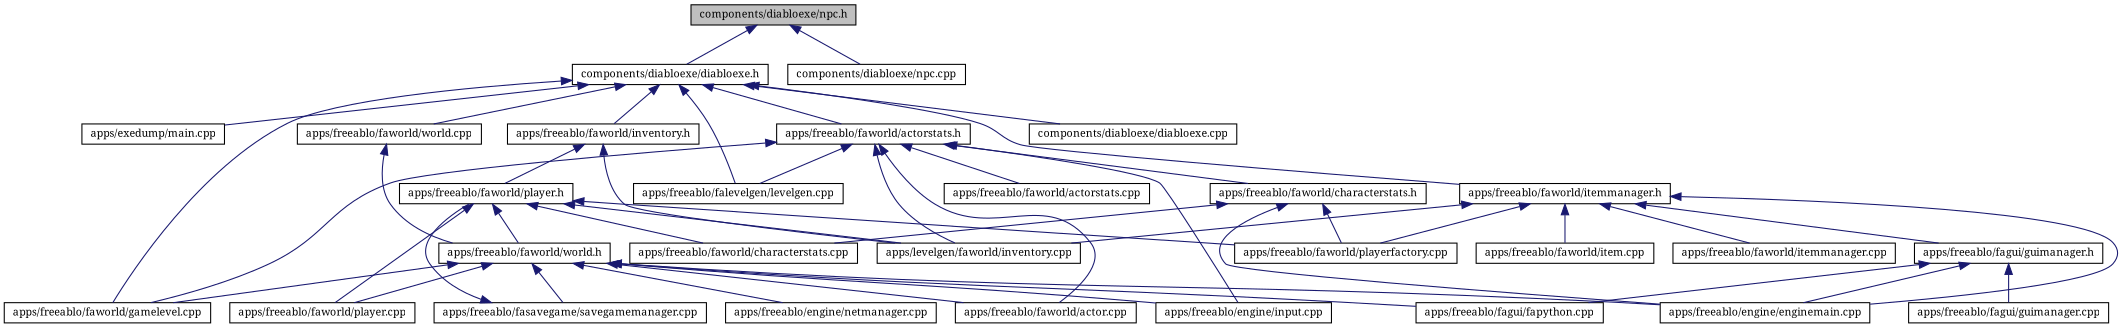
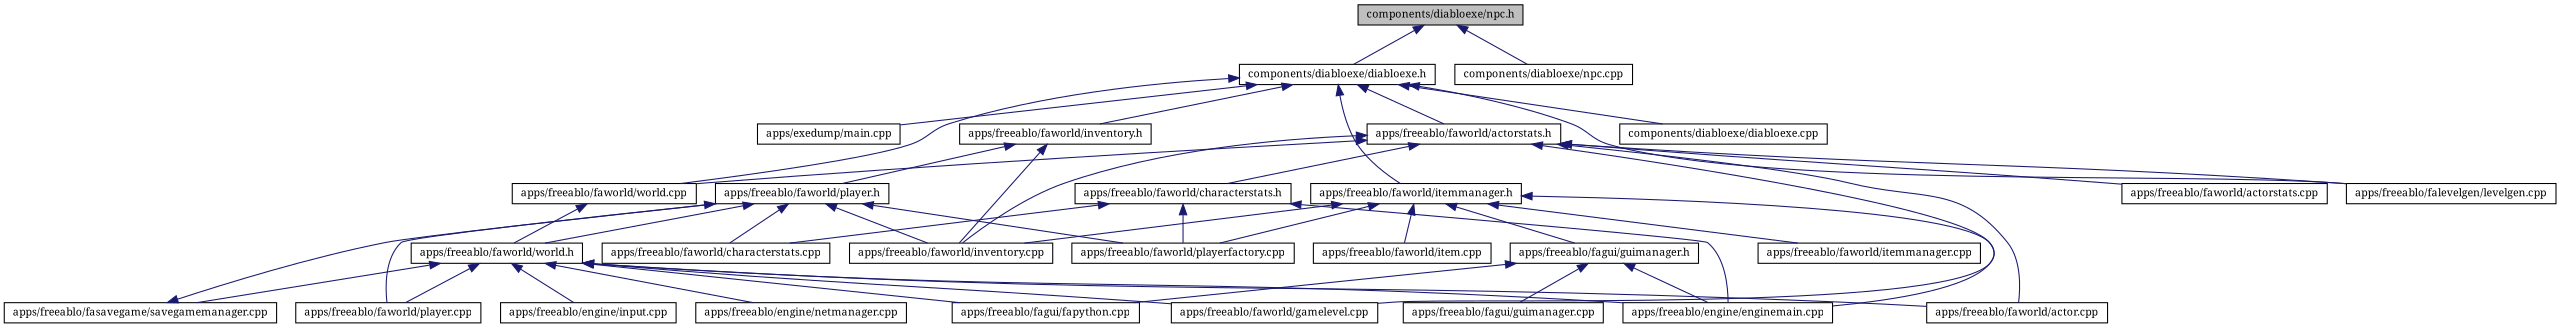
(275, 130) -> none
(1146, 178) -> (1043, 159)
(979, 253) -> (951, 253)
